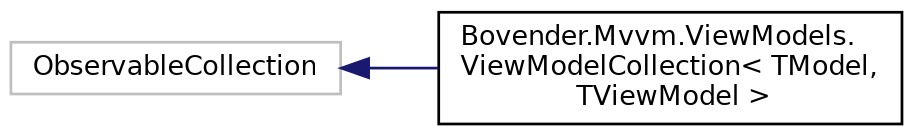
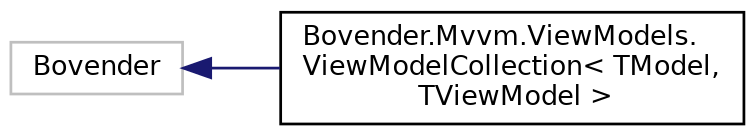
(176, 68) -> (97, 68)
